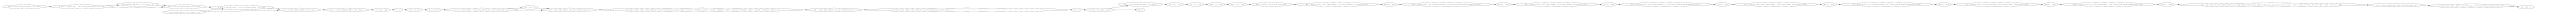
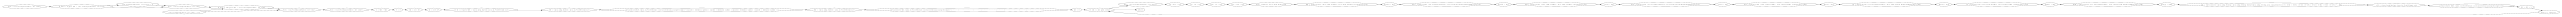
(530, 8) -> none
none -> (2549, 12)
